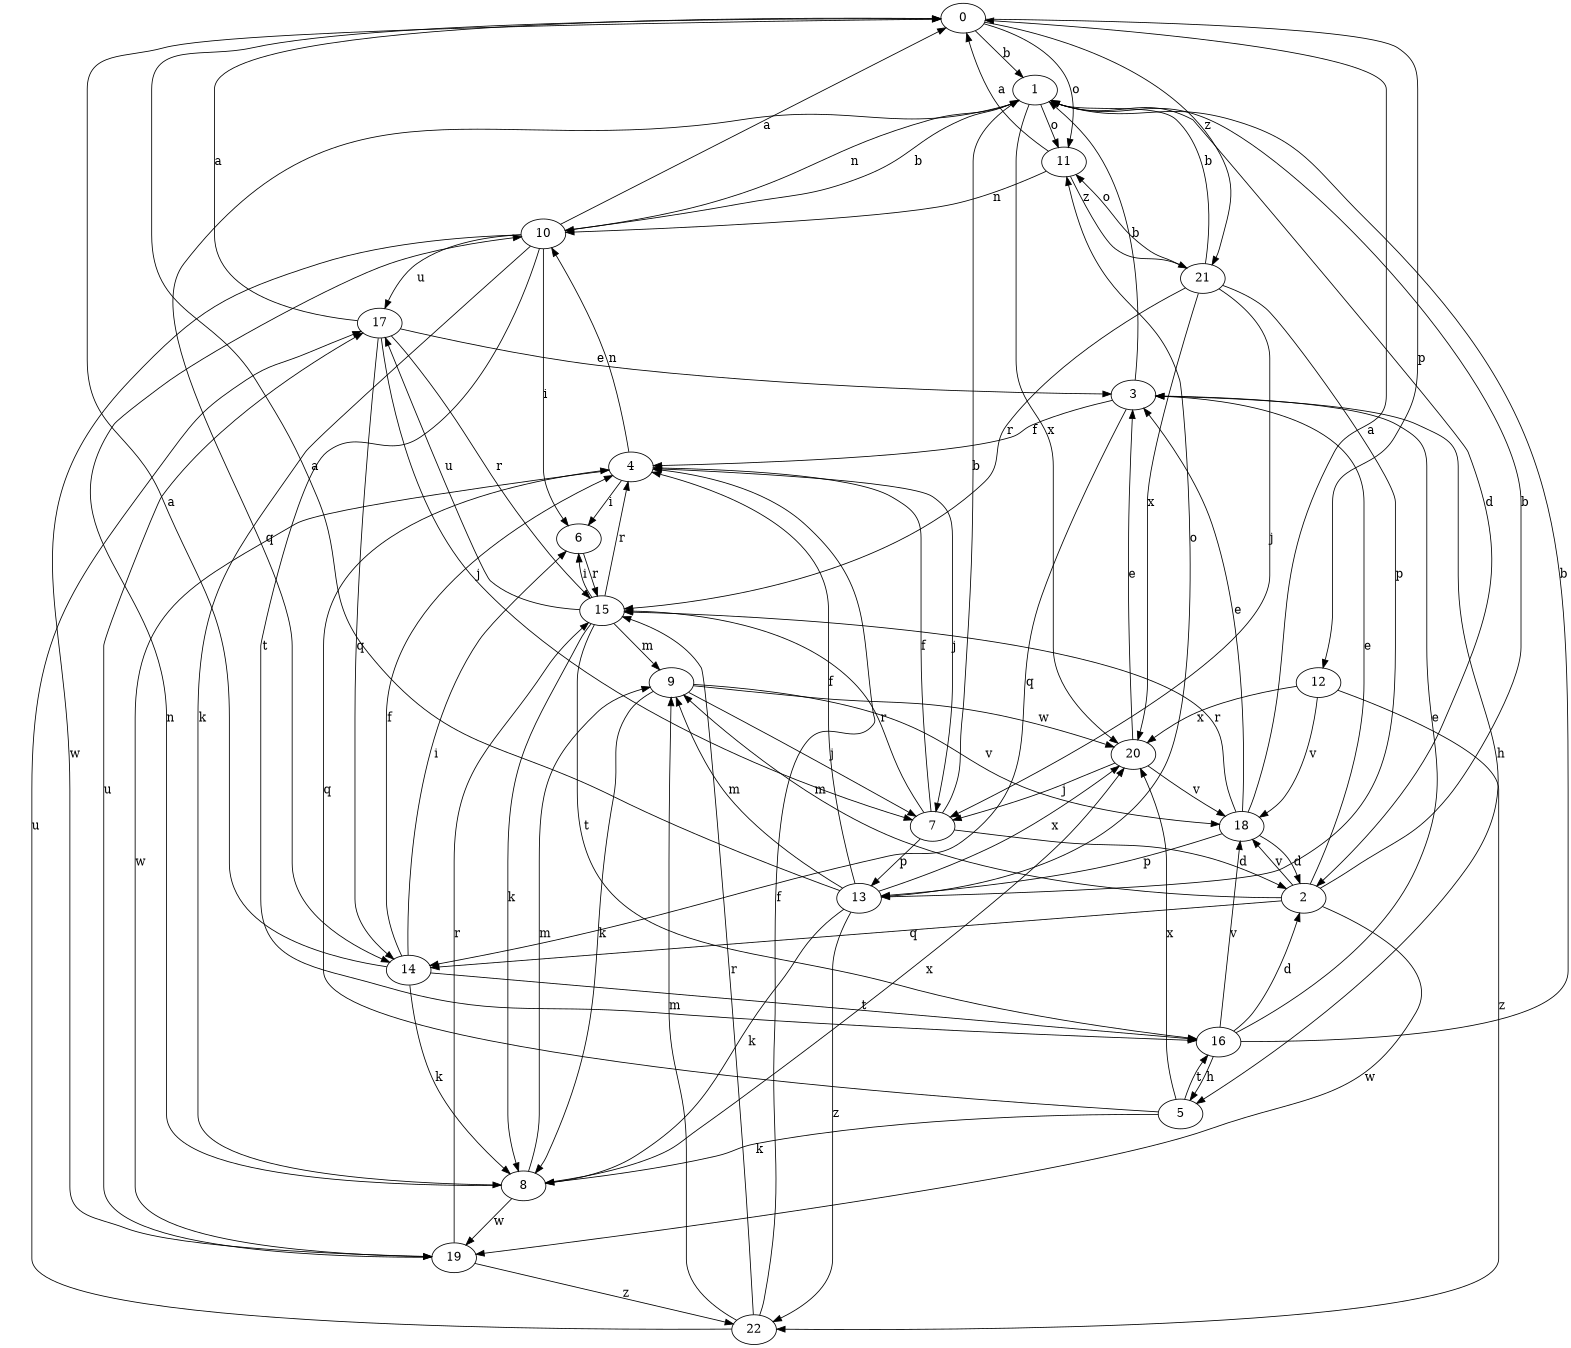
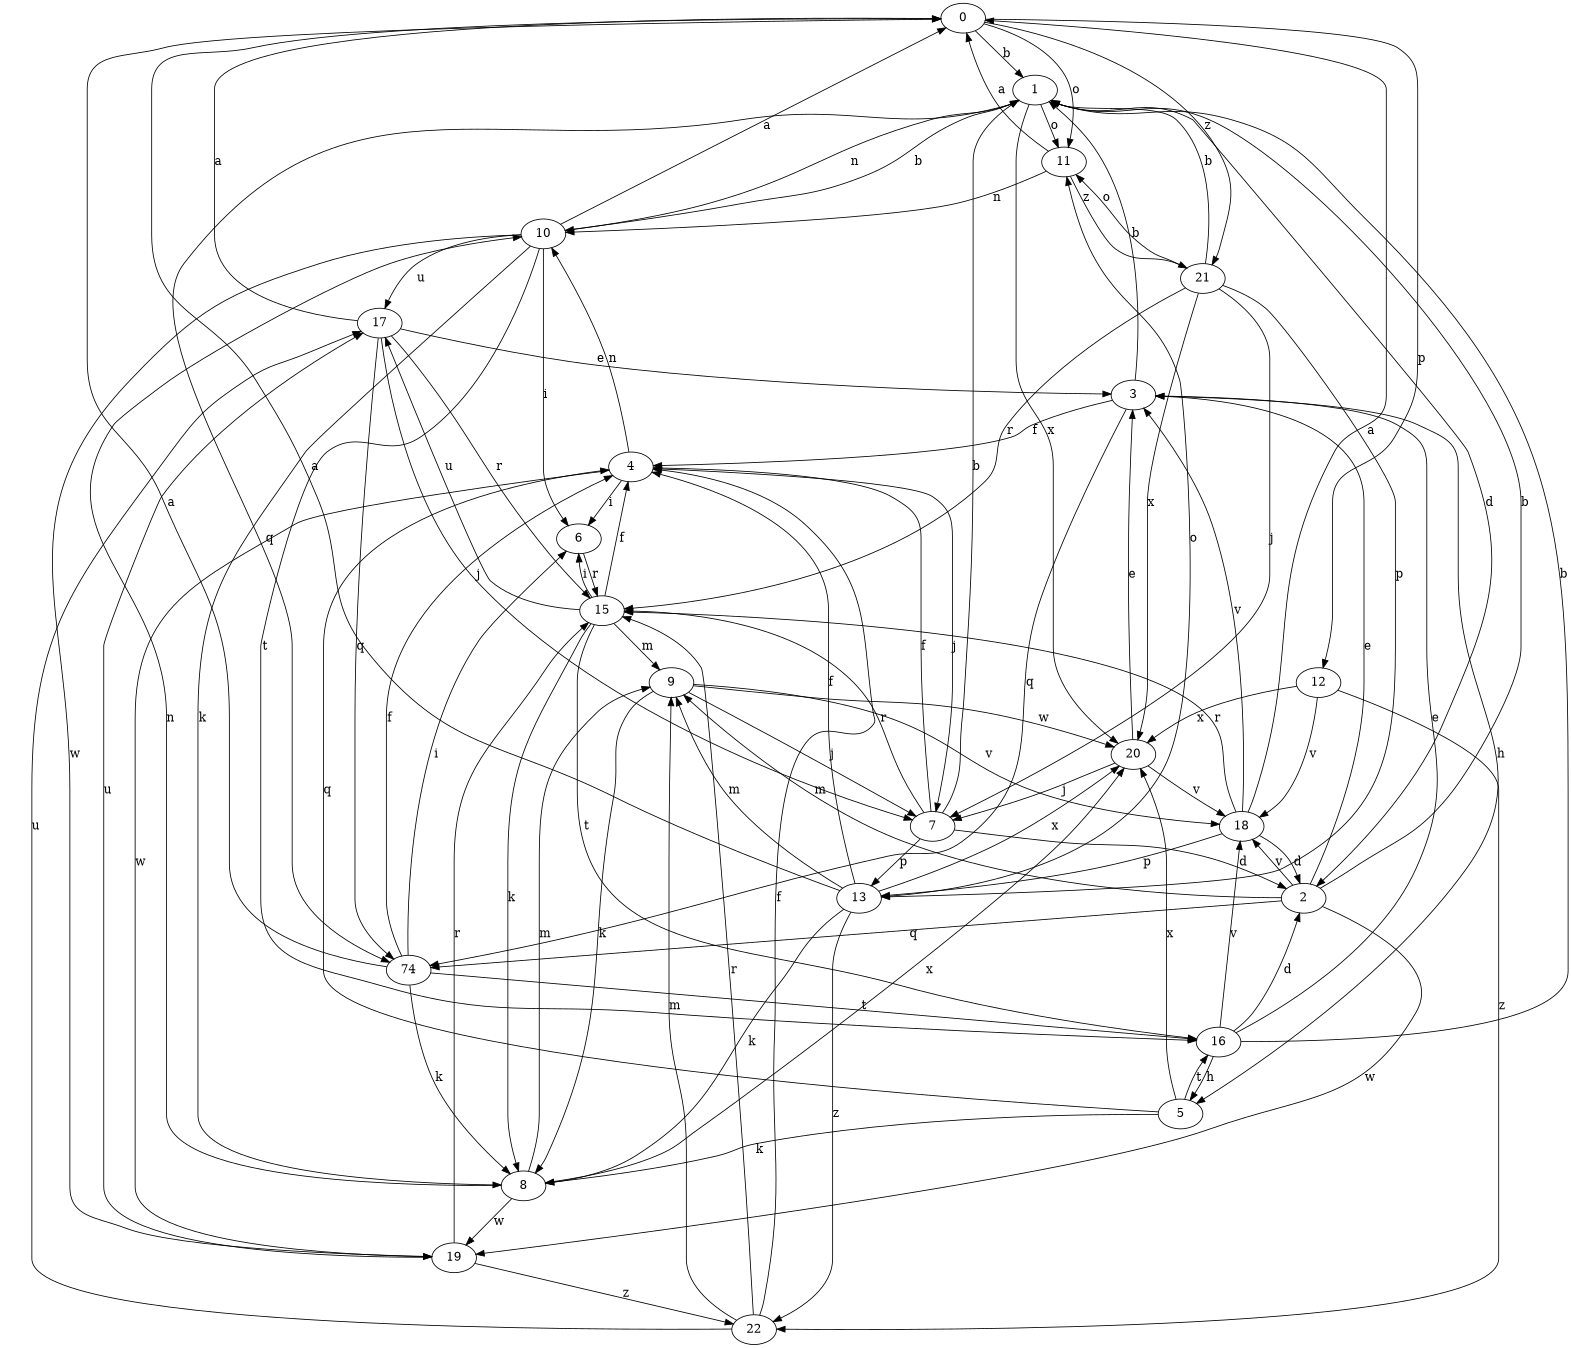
(622, 539) -> (622, 539)
(1238, 611) -> (1238, 611)
(409, 970) -> (409, 970)
